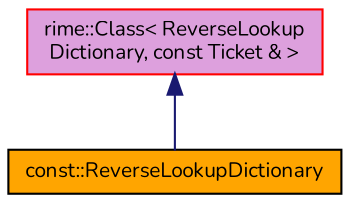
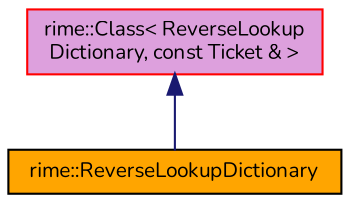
(175, 172) -> (175, 172)
